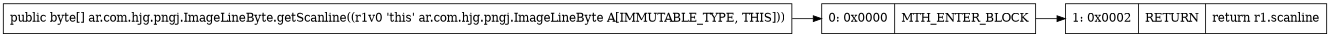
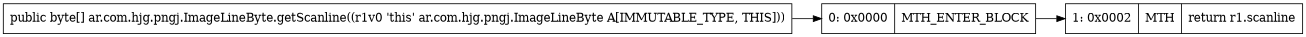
(1172, 18) -> (1160, 18)
